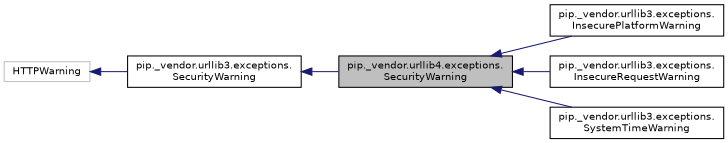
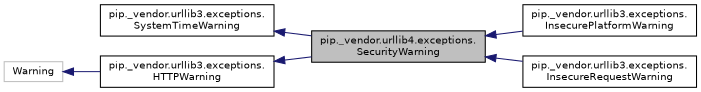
(47, 72) -> (33, 72)
(214, 72) -> (187, 72)
(537, 99) -> (298, 34)
